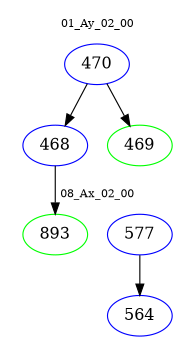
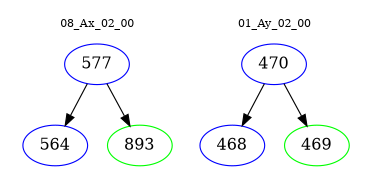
(55, 191) -> (116, 100)
